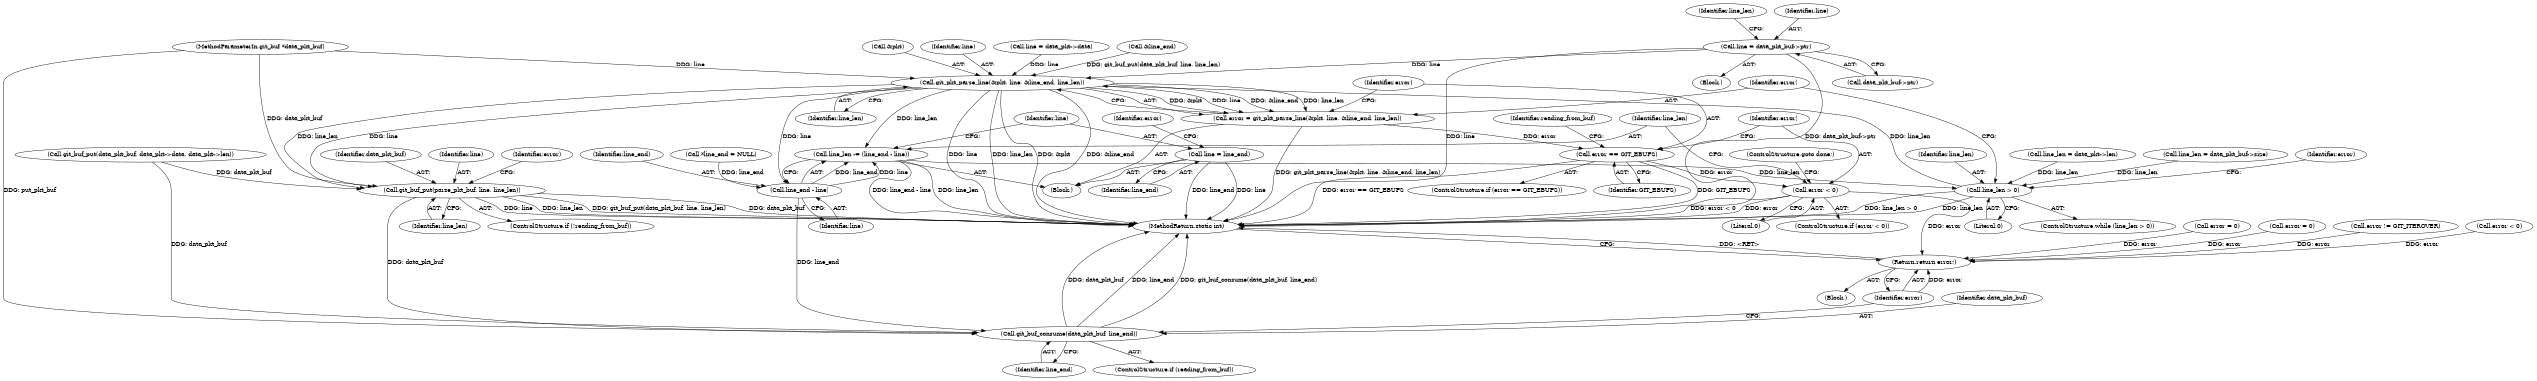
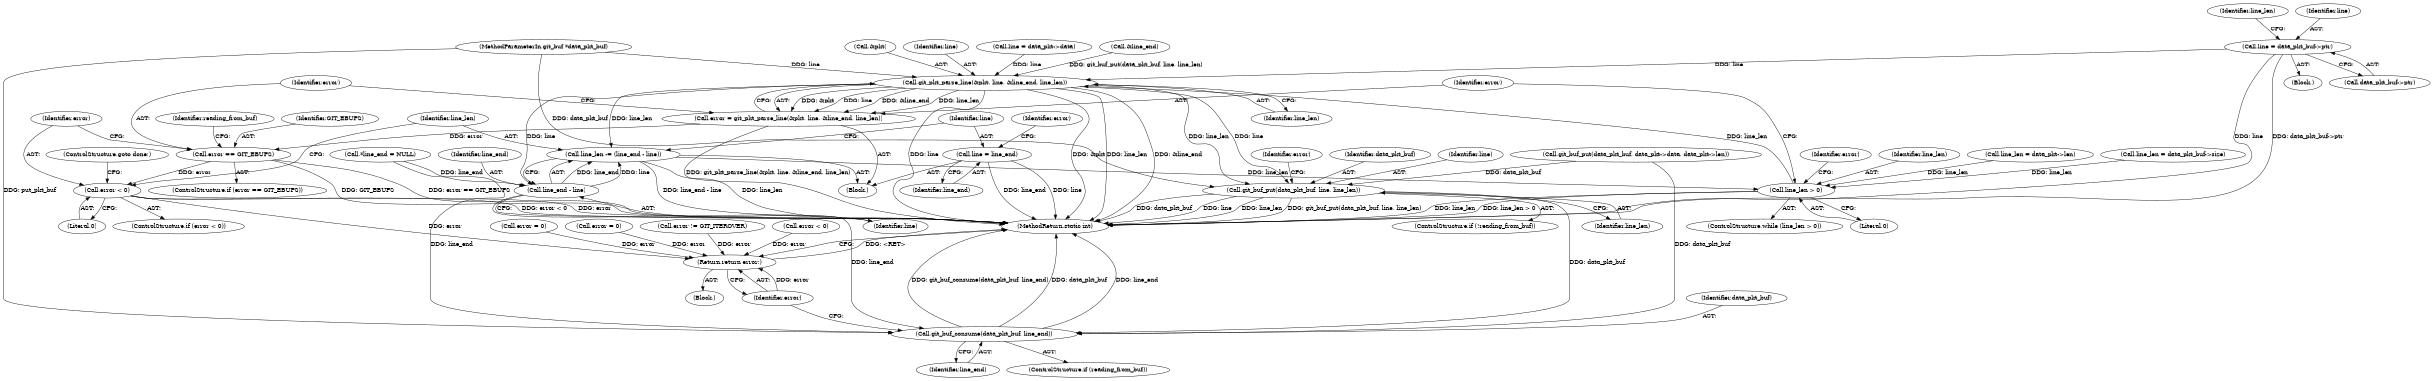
(1633, 170) -> none
(452, 191) -> (1294, 191)
none -> (519, 317)
